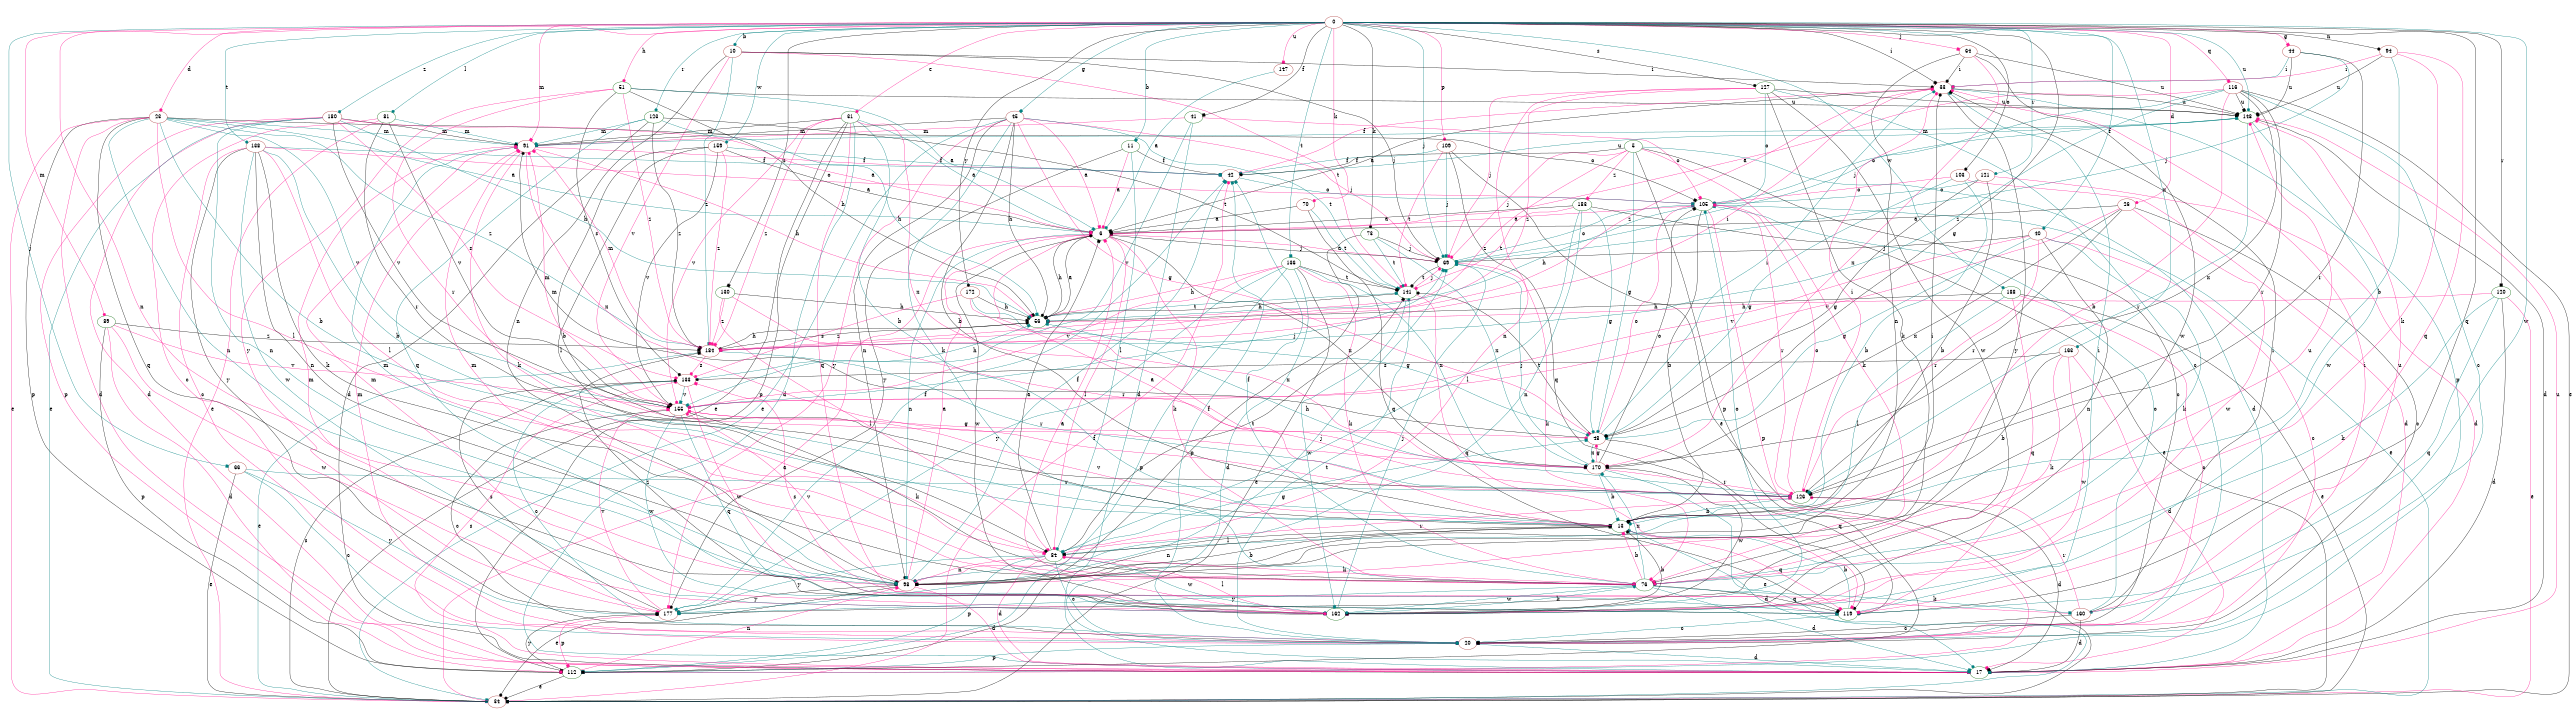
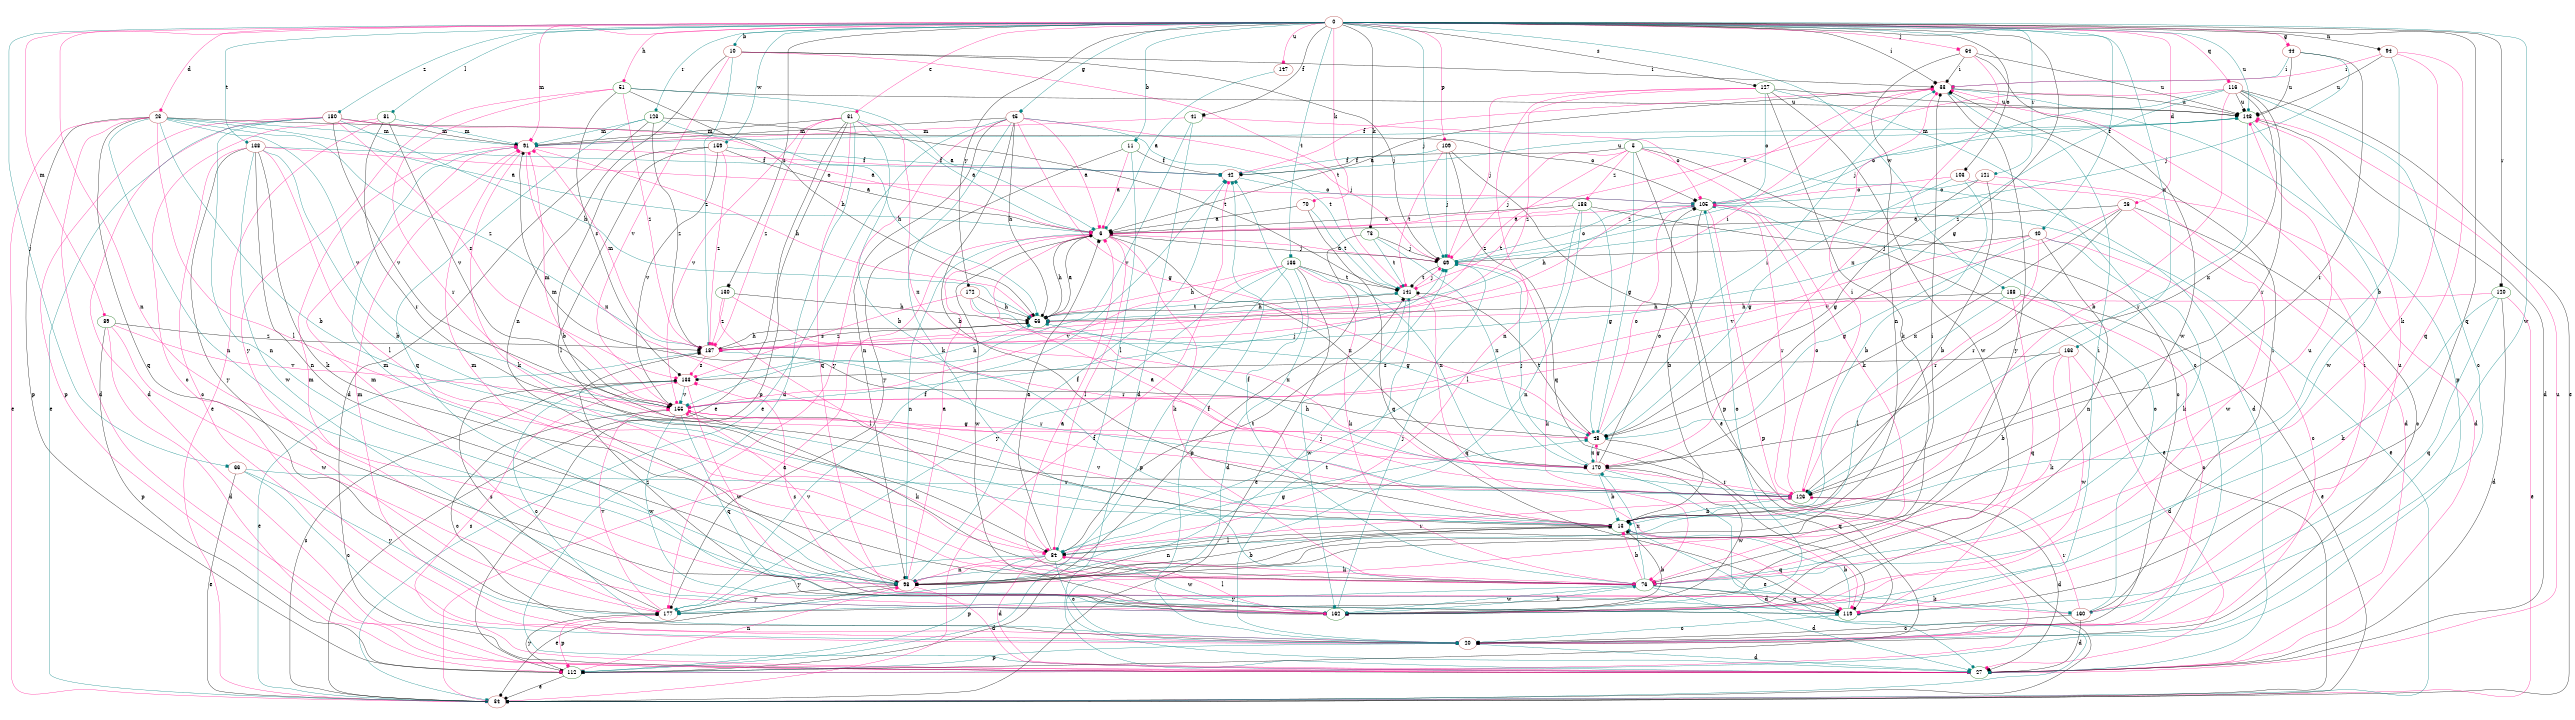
(710, 351) -> (710, 351)
(1979, 673) -> (1979, 673)
